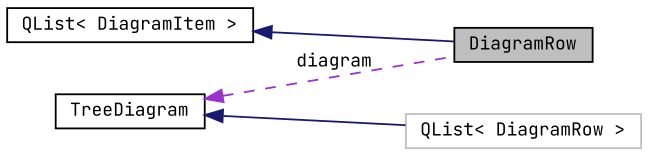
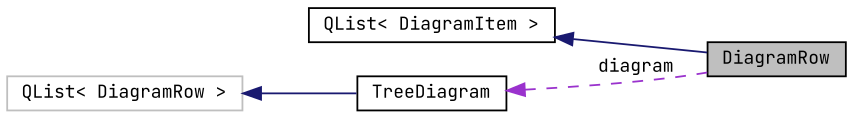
(314, 121) -> (309, 93)
